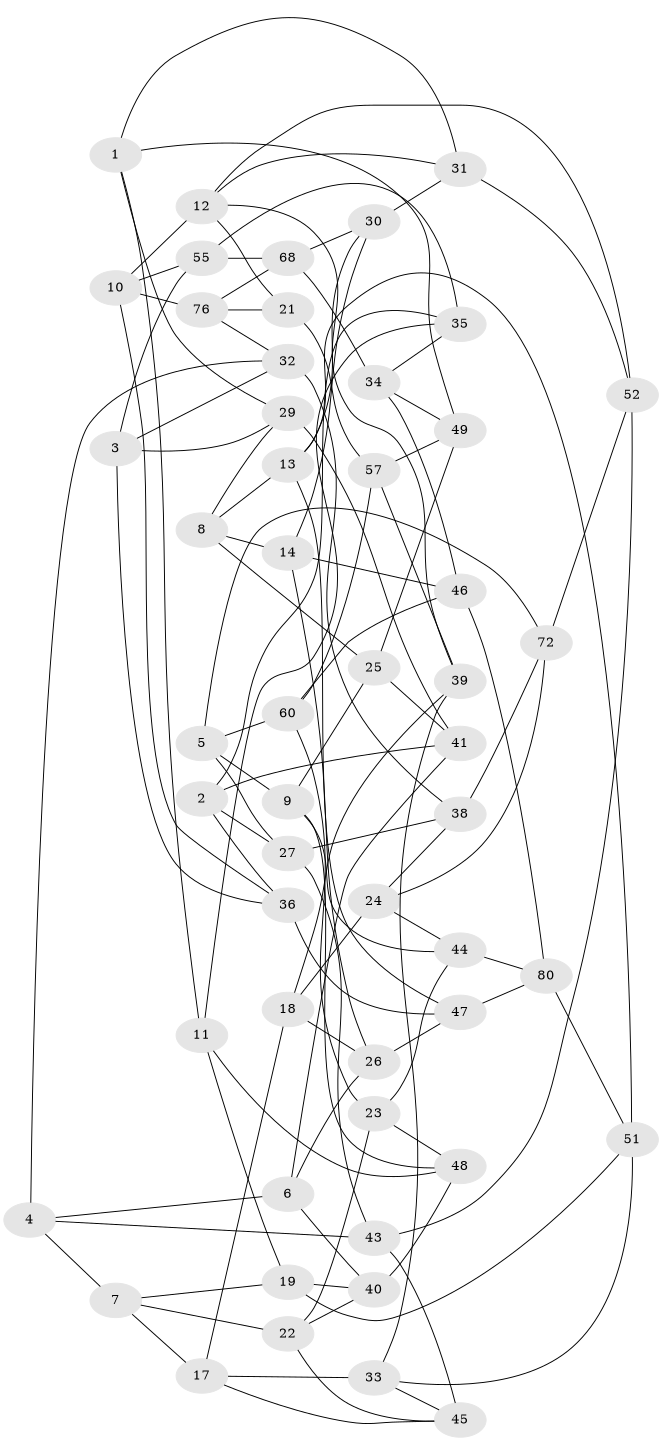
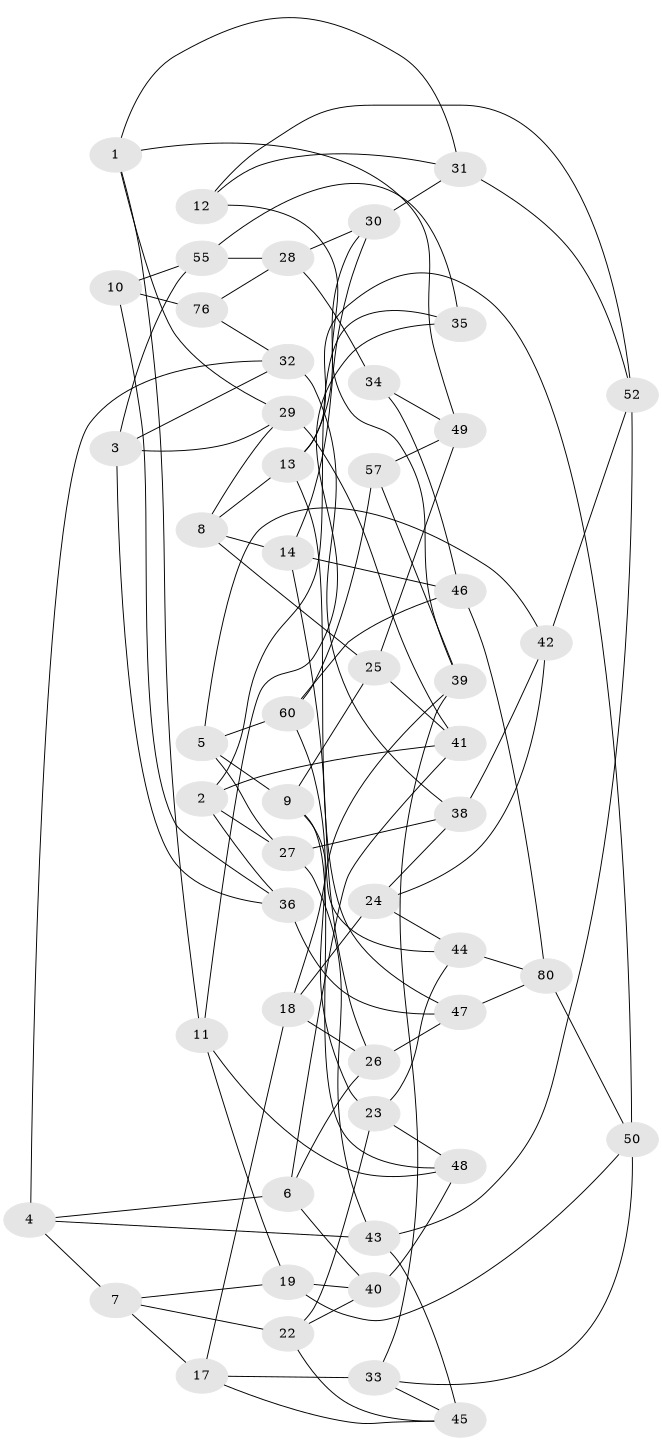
(159, 247) -> none
(288, 258) -> (288, 258)
(288, 310) -> none
(417, 354) -> none
(546, 643) -> (546, 643)
(633, 1140) -> (633, 1140)
